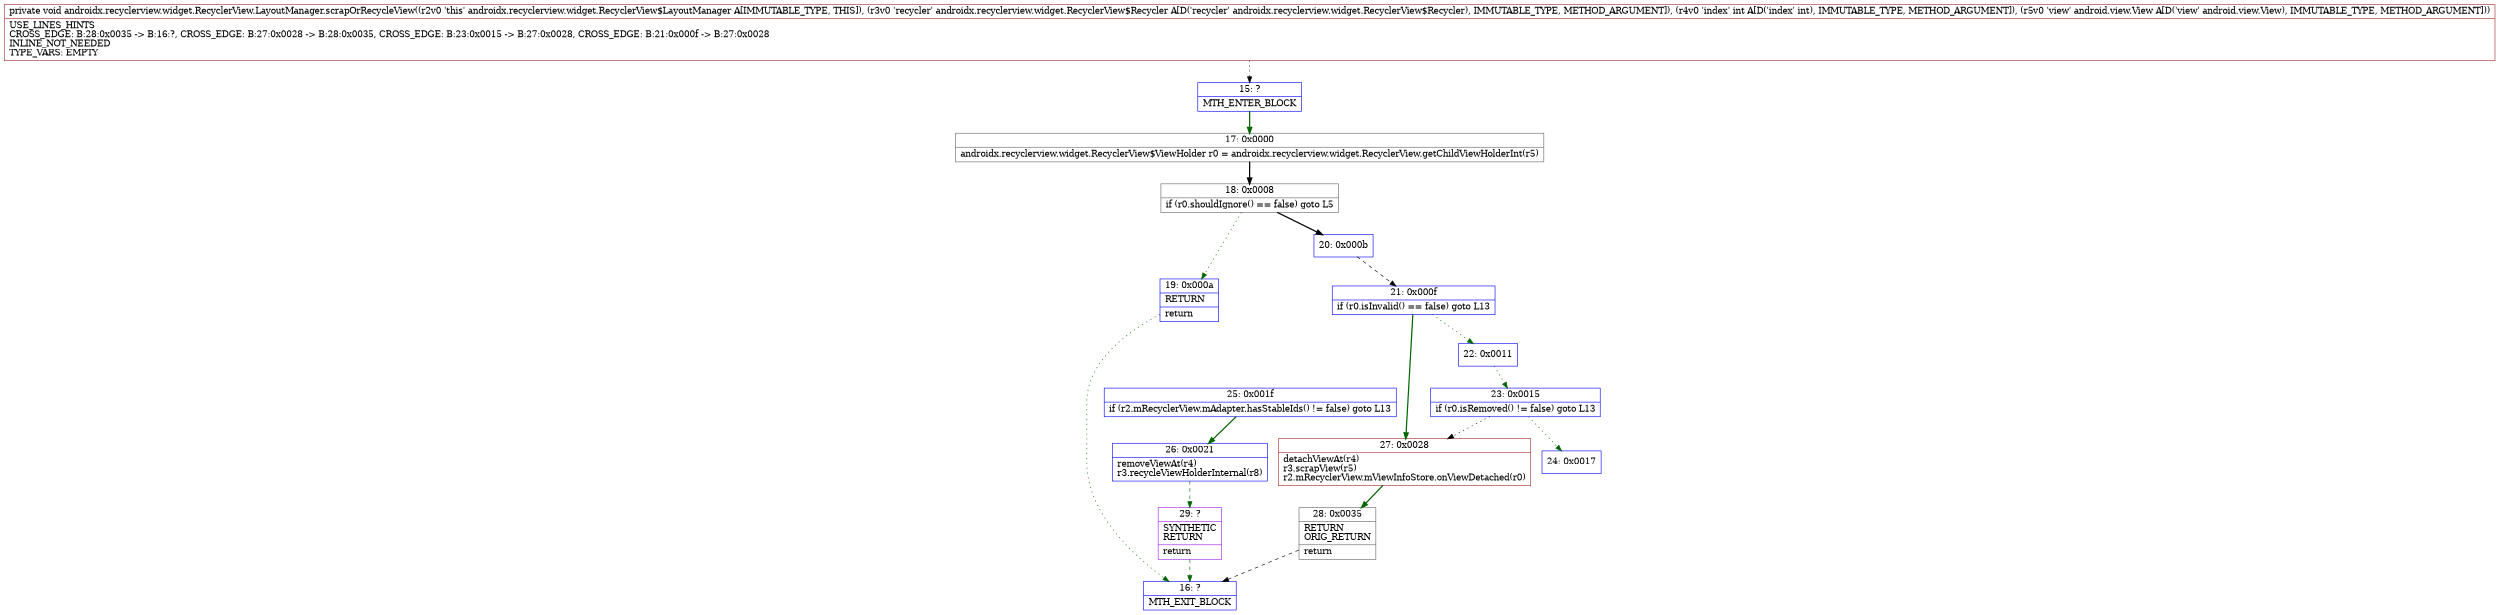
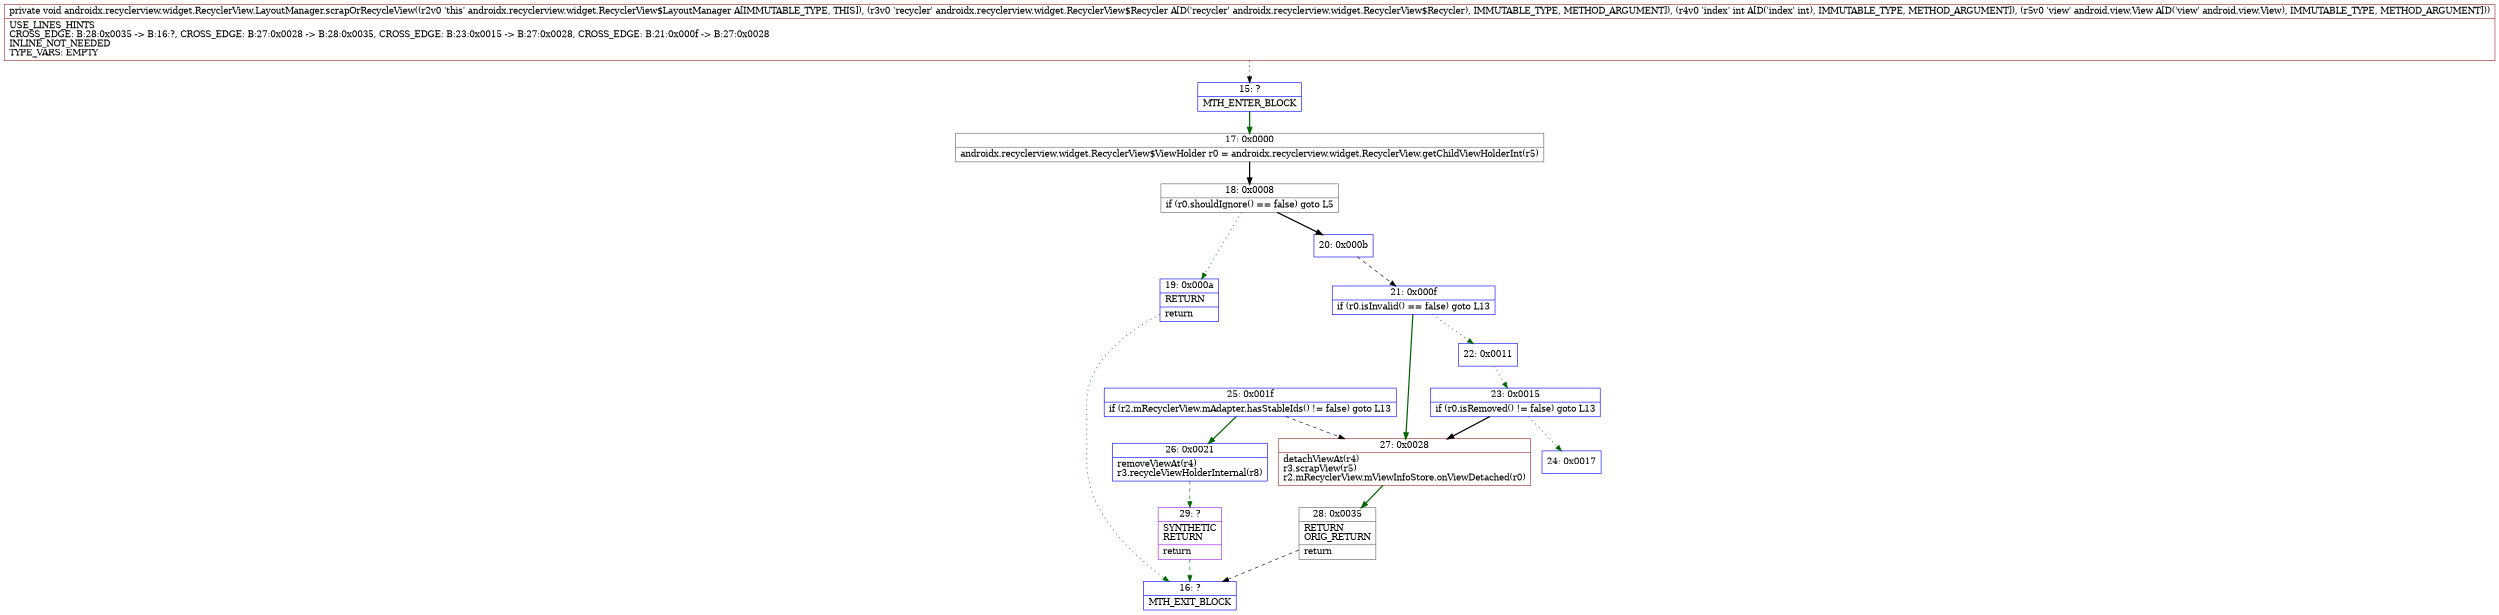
(1471, 426) -> (1471, 426)
none -> (1312, 427)
